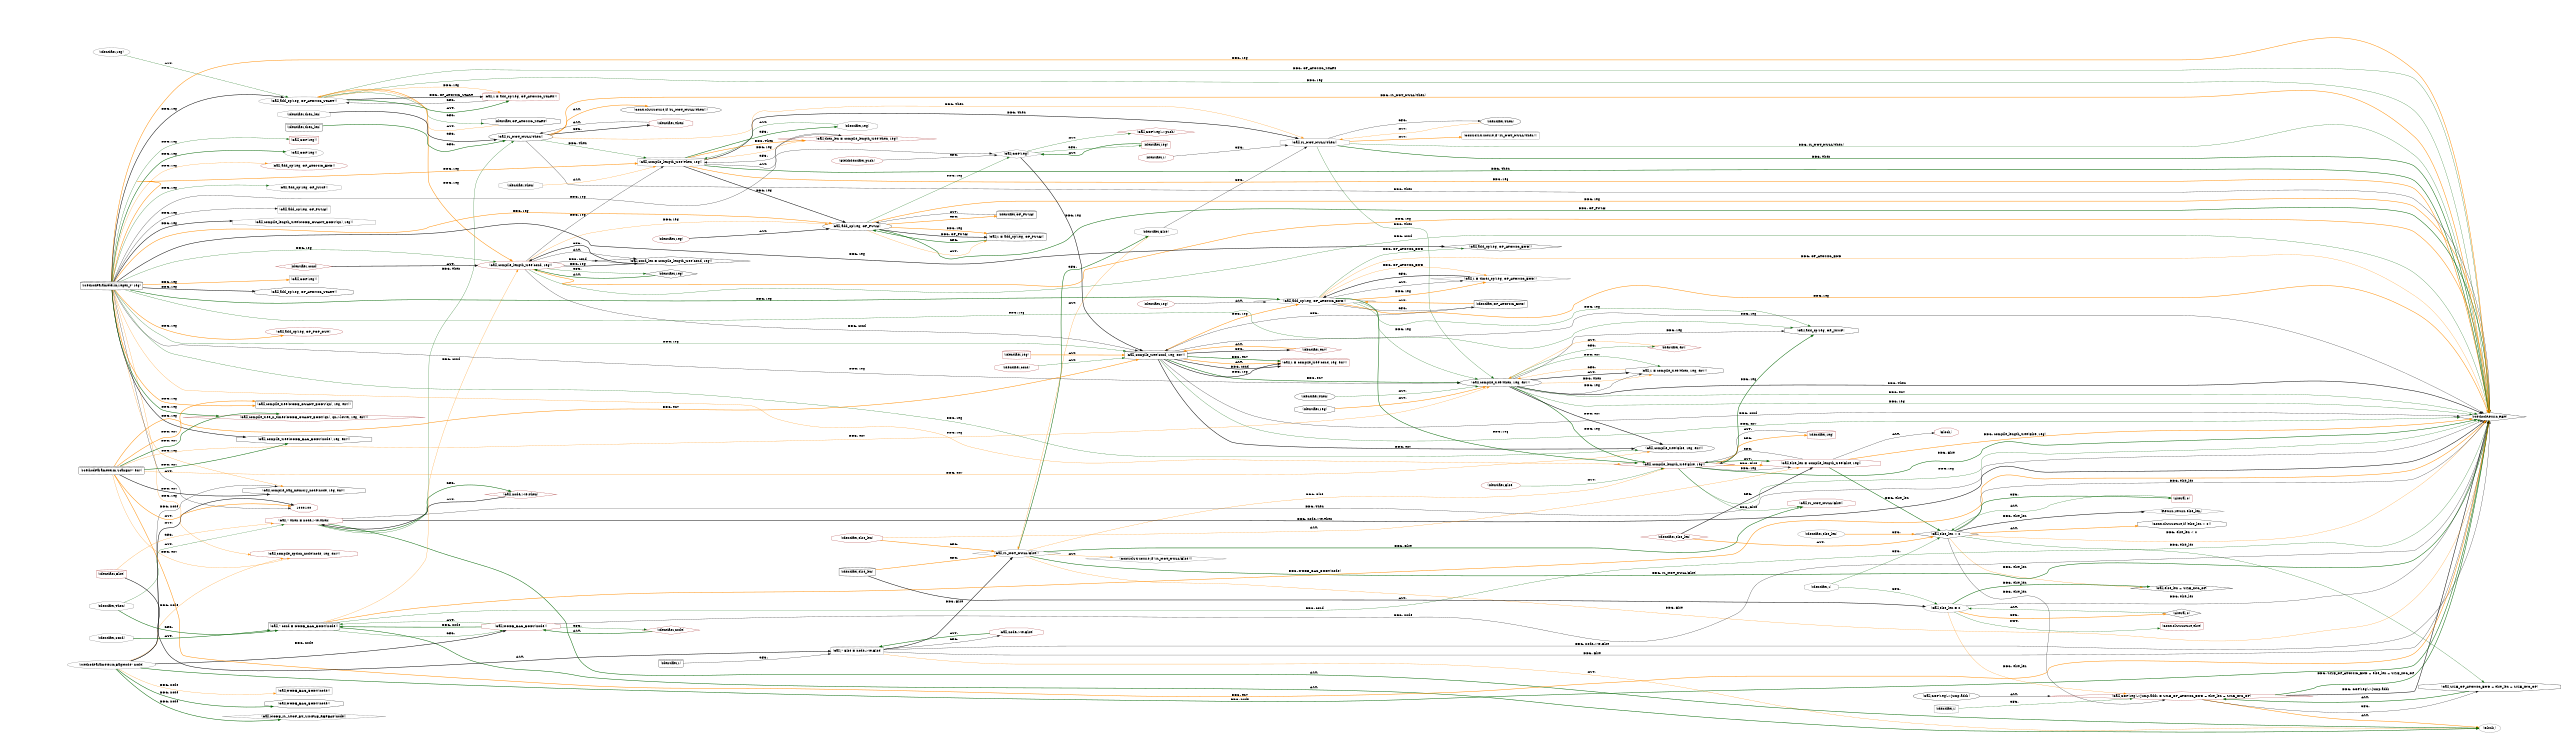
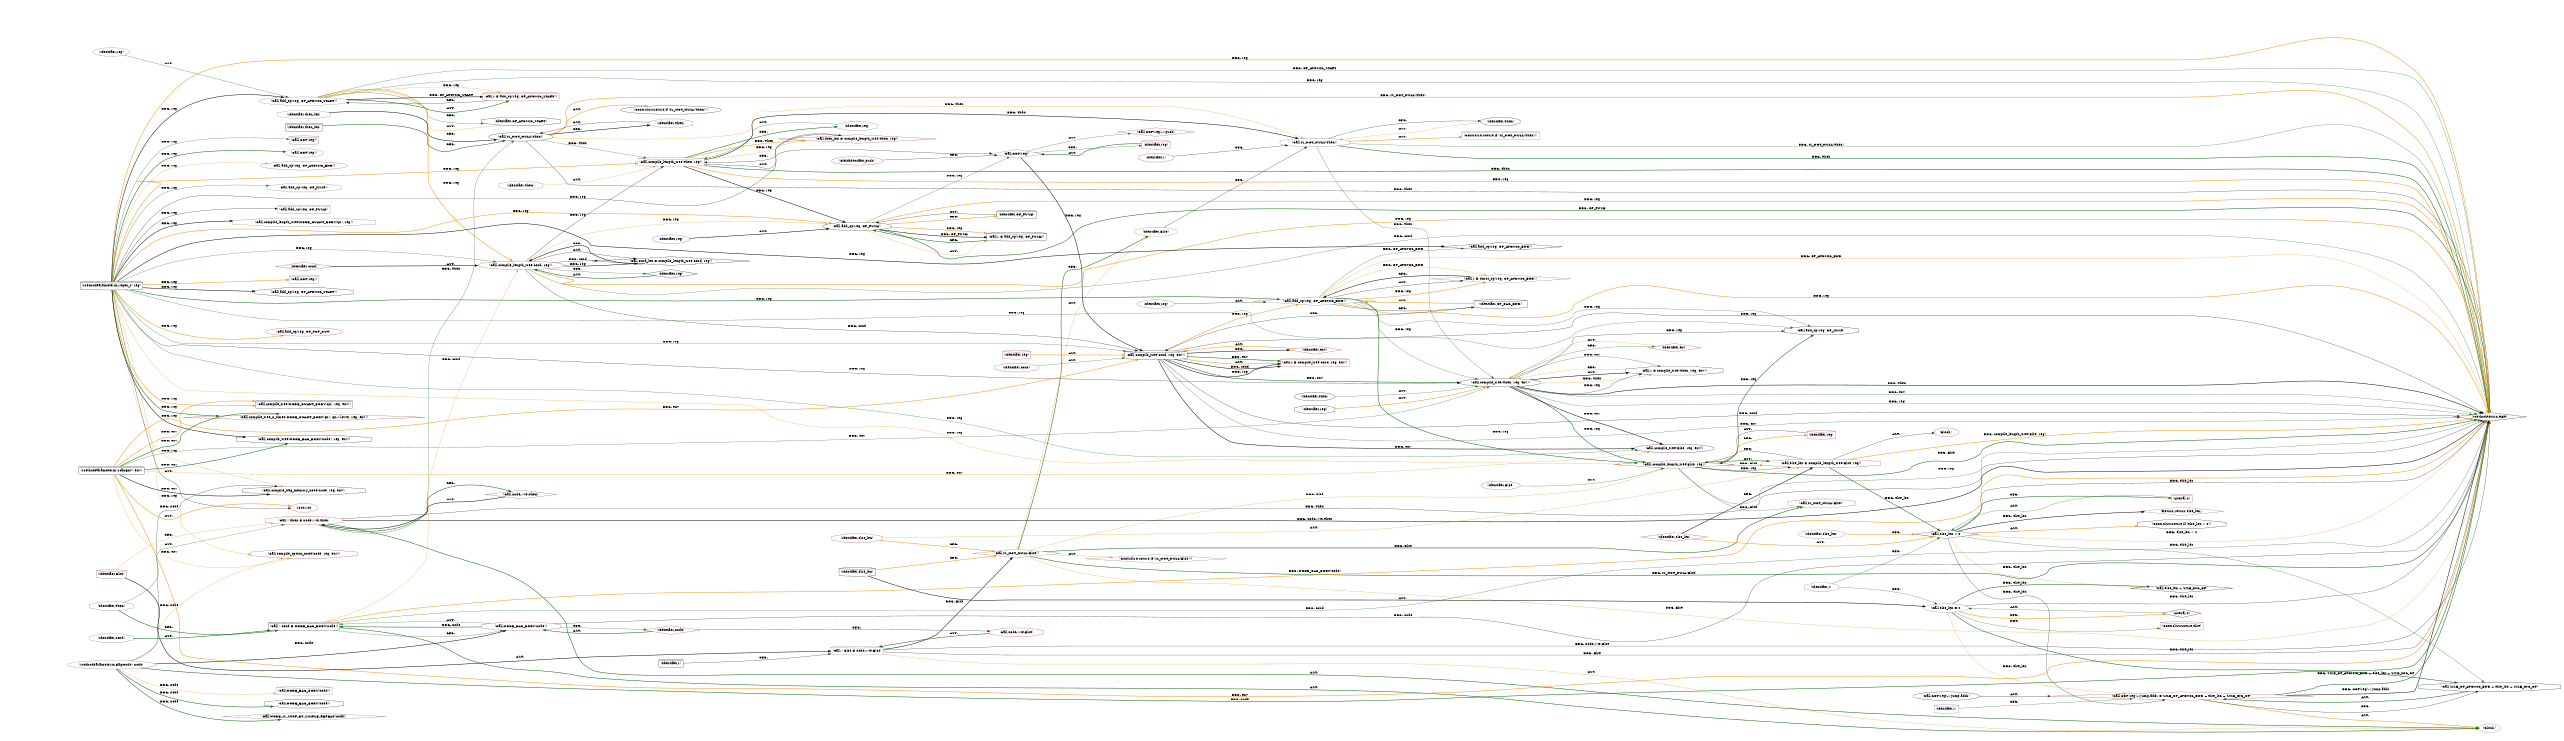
(1501, 304) -> (1501, 304)
(805, 440) -> (805, 440)
(160, 532) -> none
(941, 644) -> (843, 629)
none -> (2199, 670)
